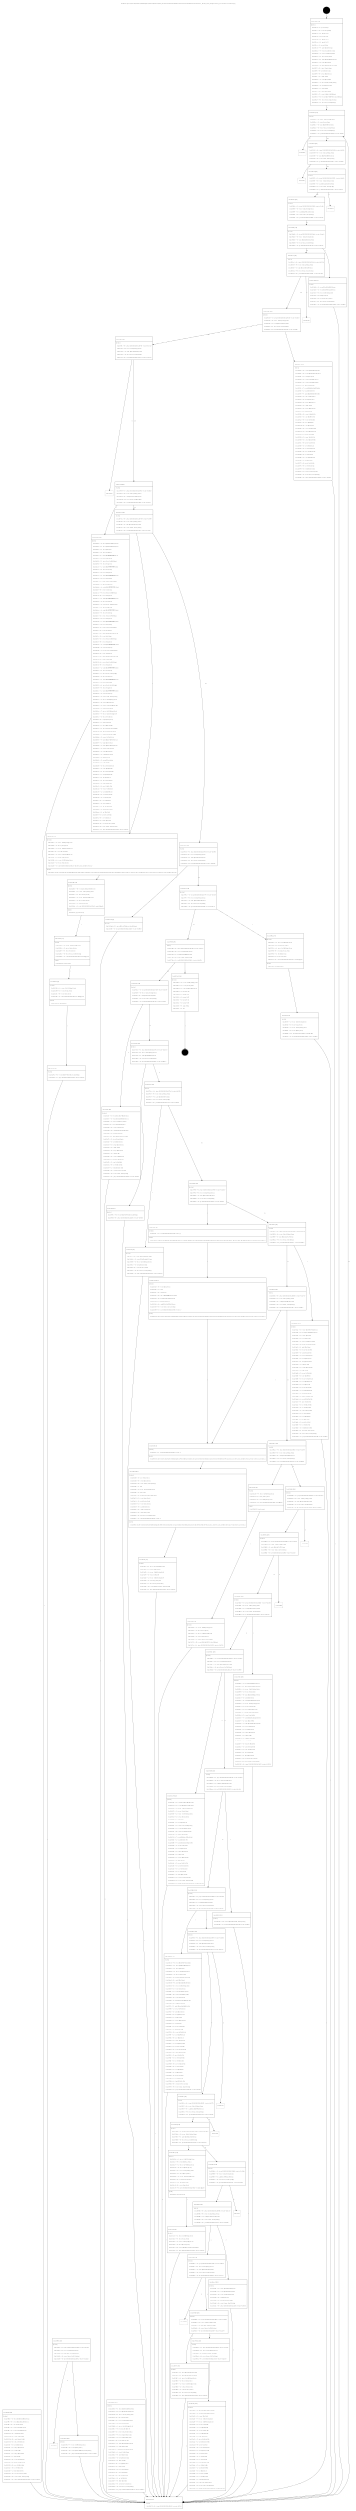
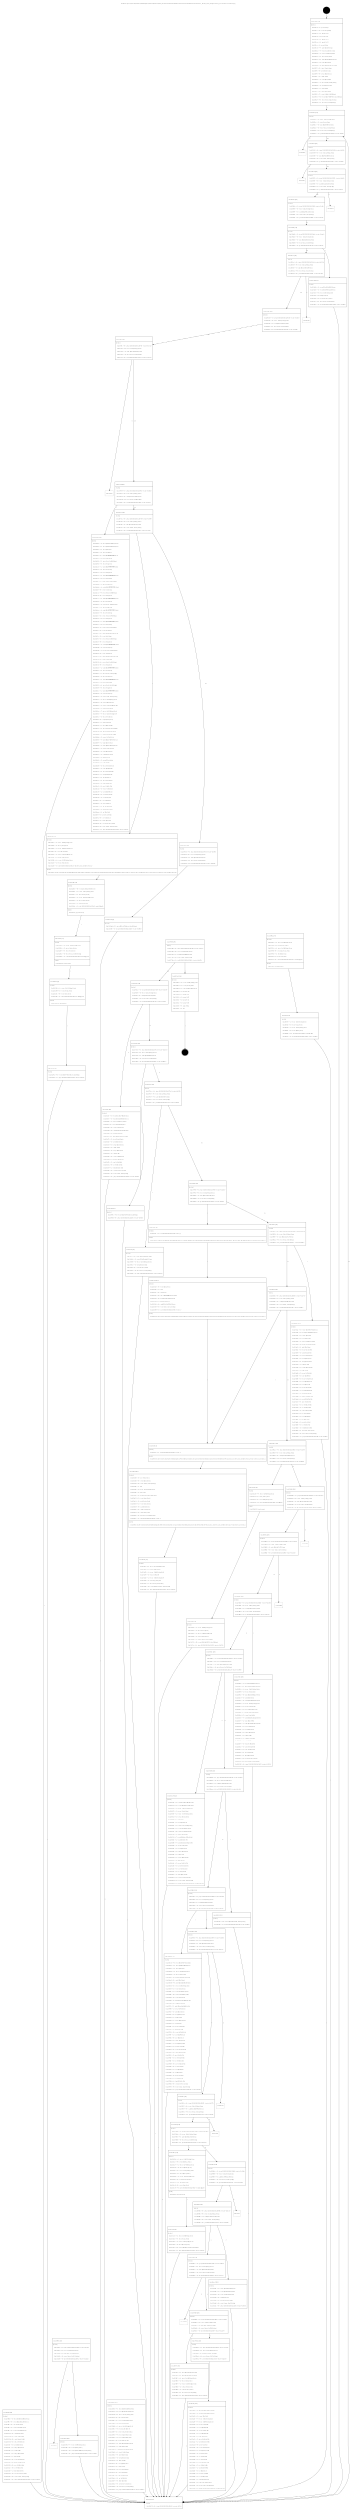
(313, 421) -> none
(198, 898) -> none
